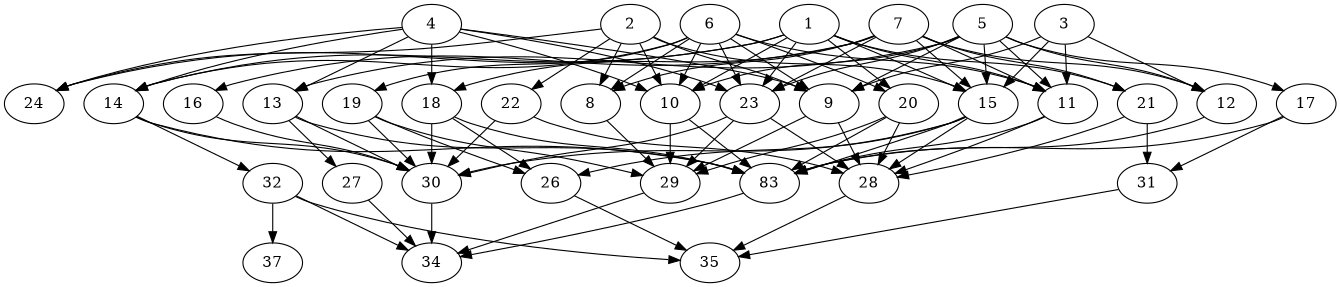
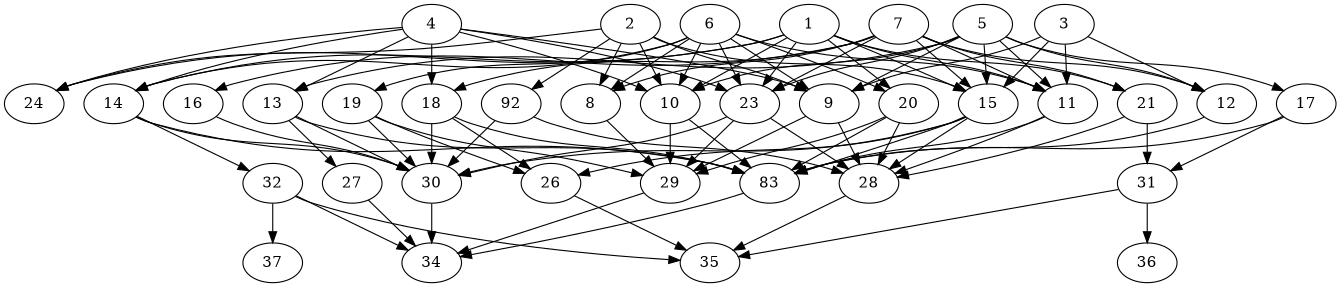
(511, 104) -> (511, 104)
none -> (1147, 263)
